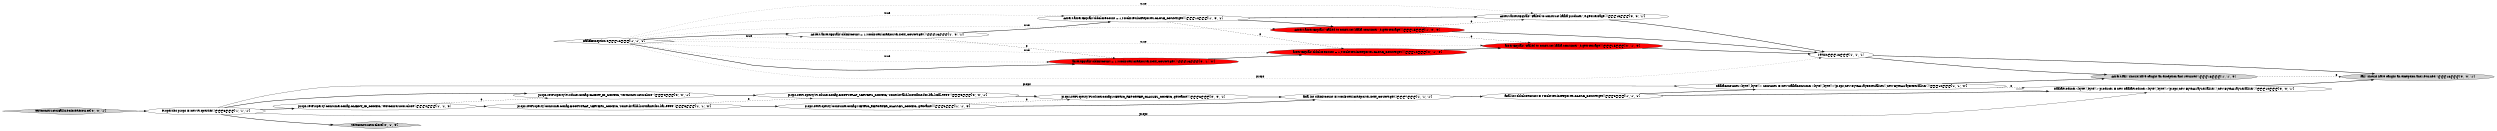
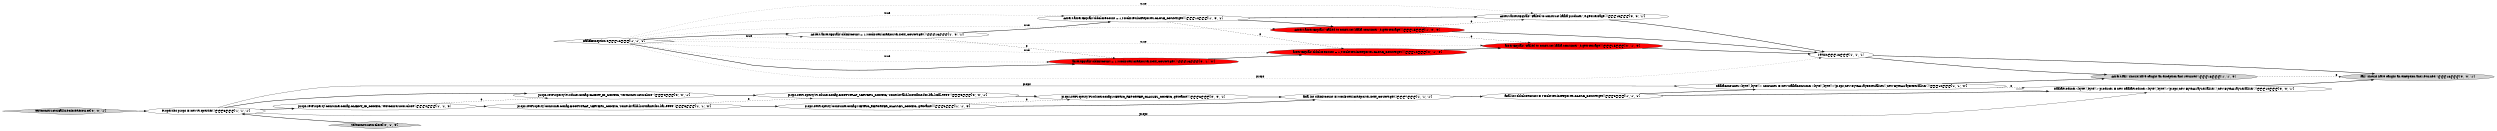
(276, 121) -> (300, 119)
